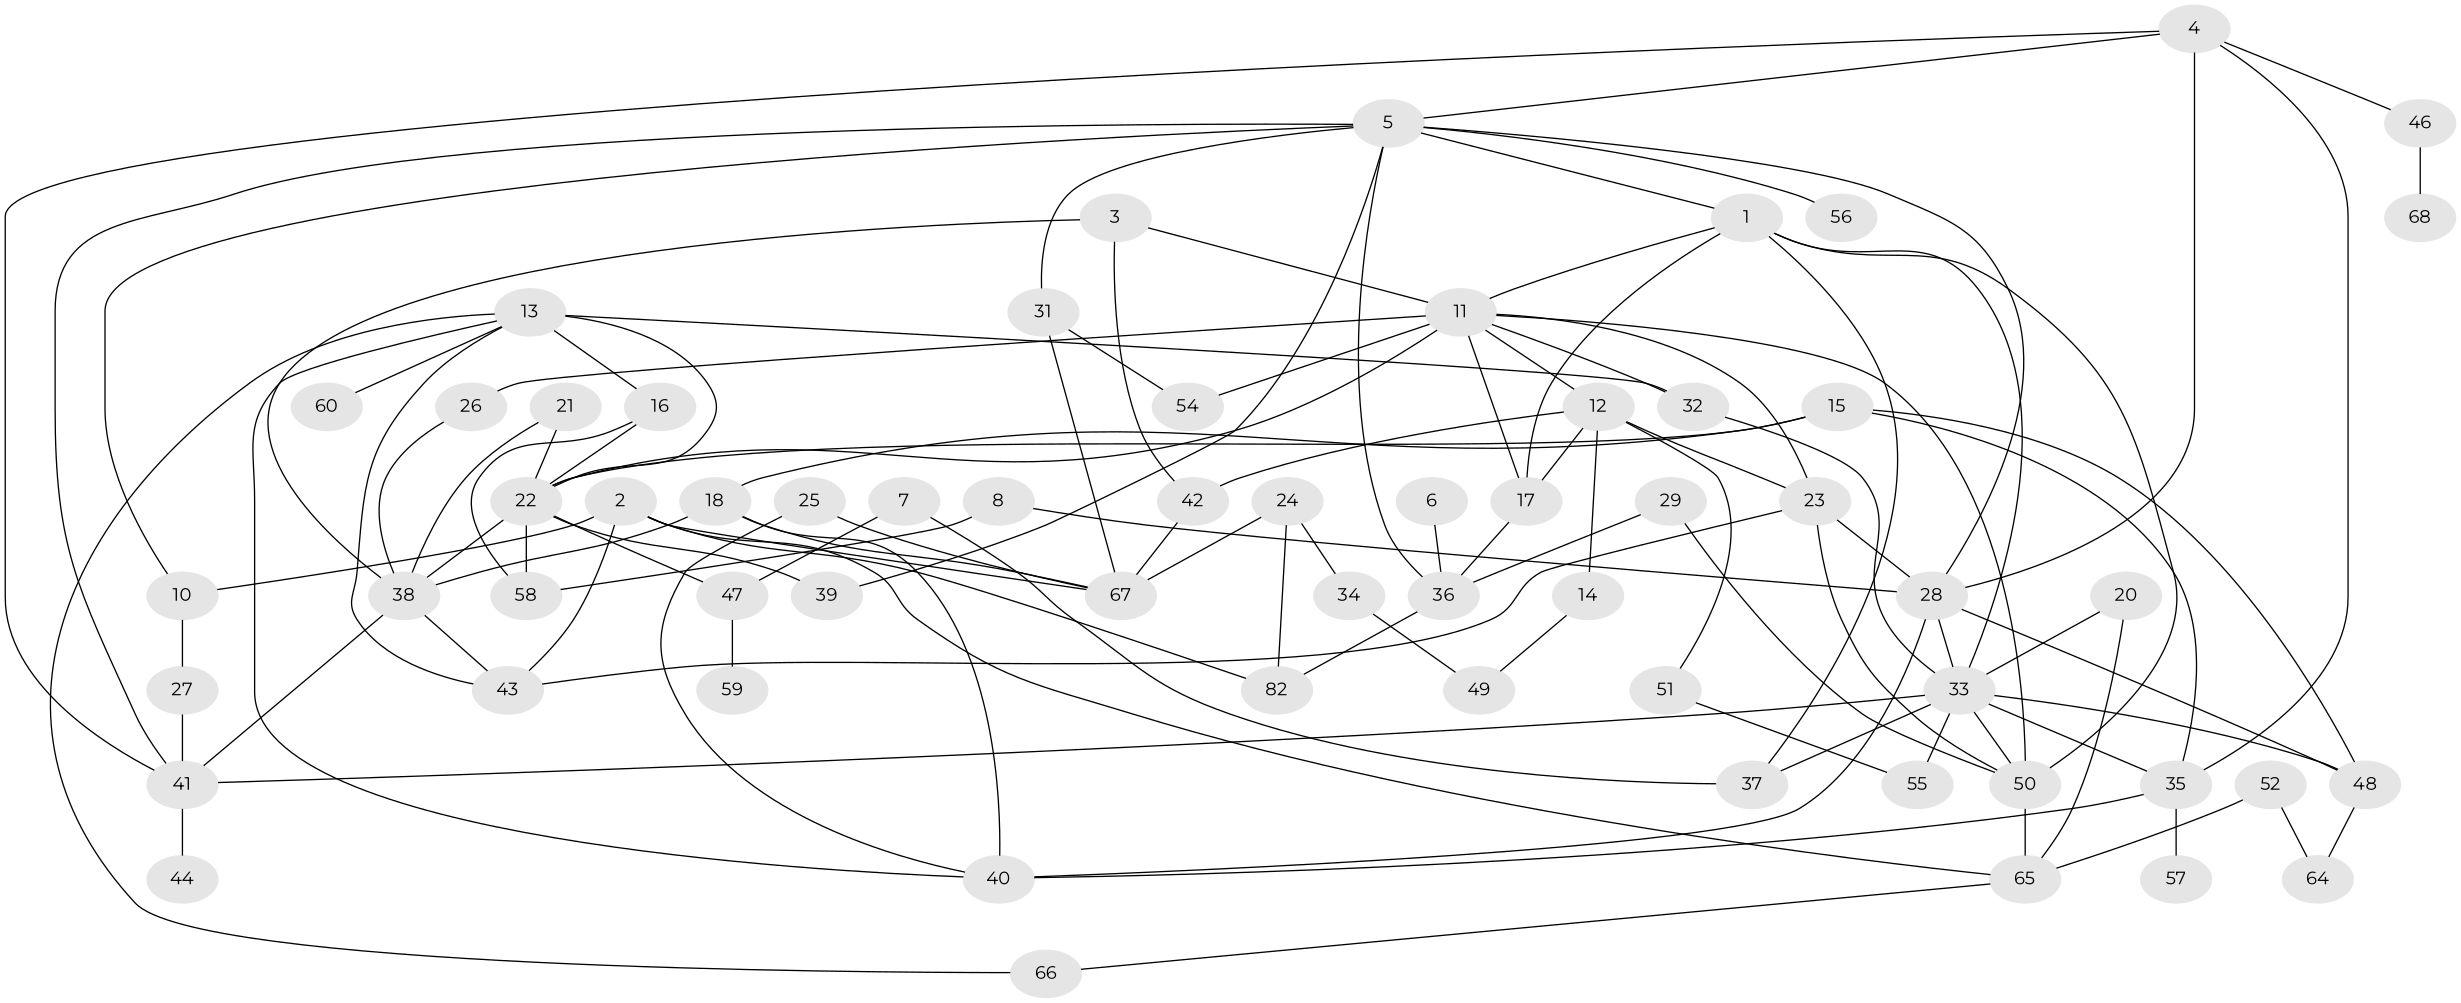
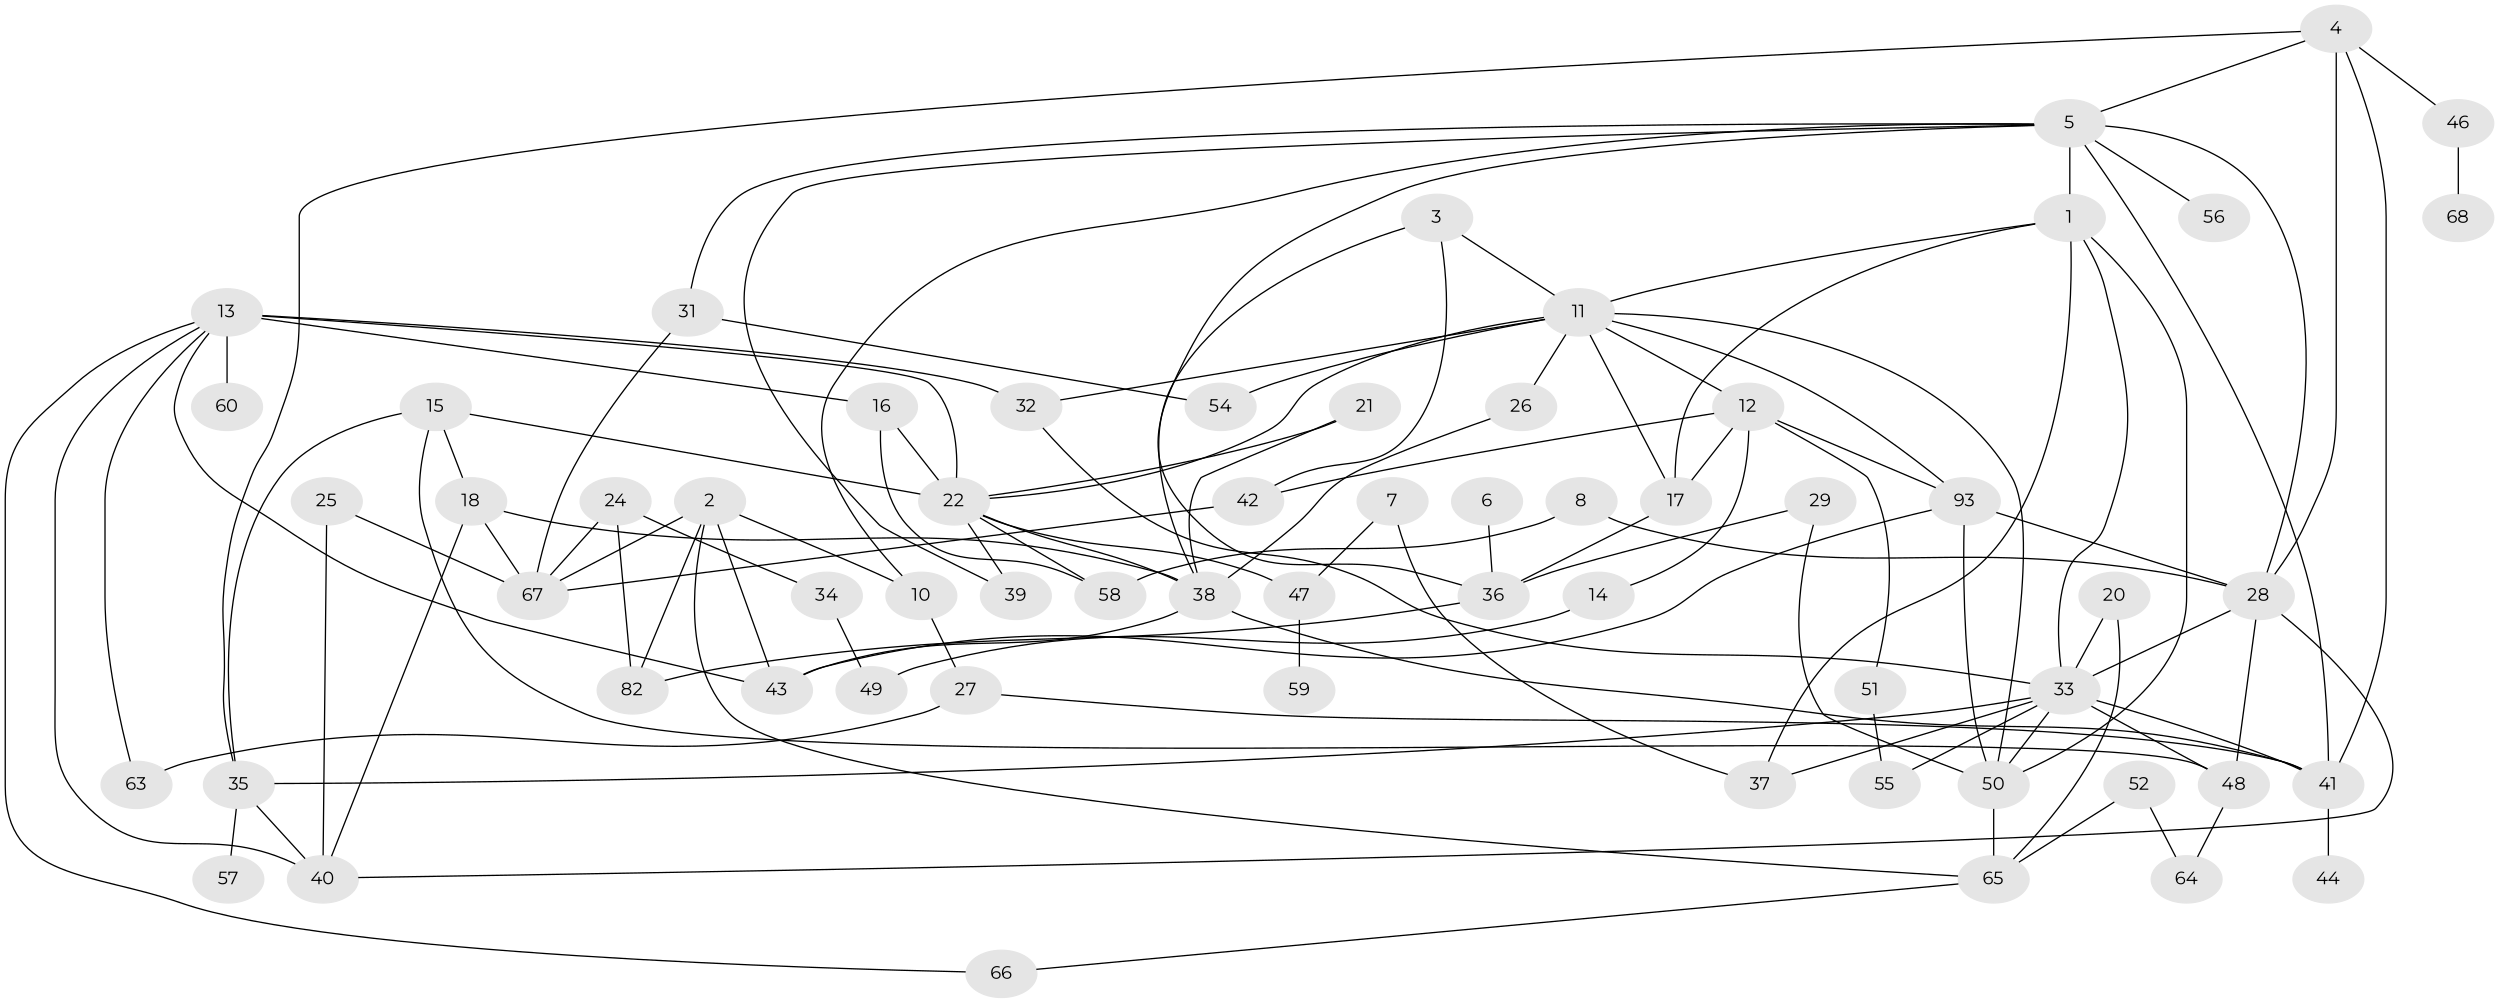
(1815, 501) -> (1965, 501)
none -> (136, 785)
